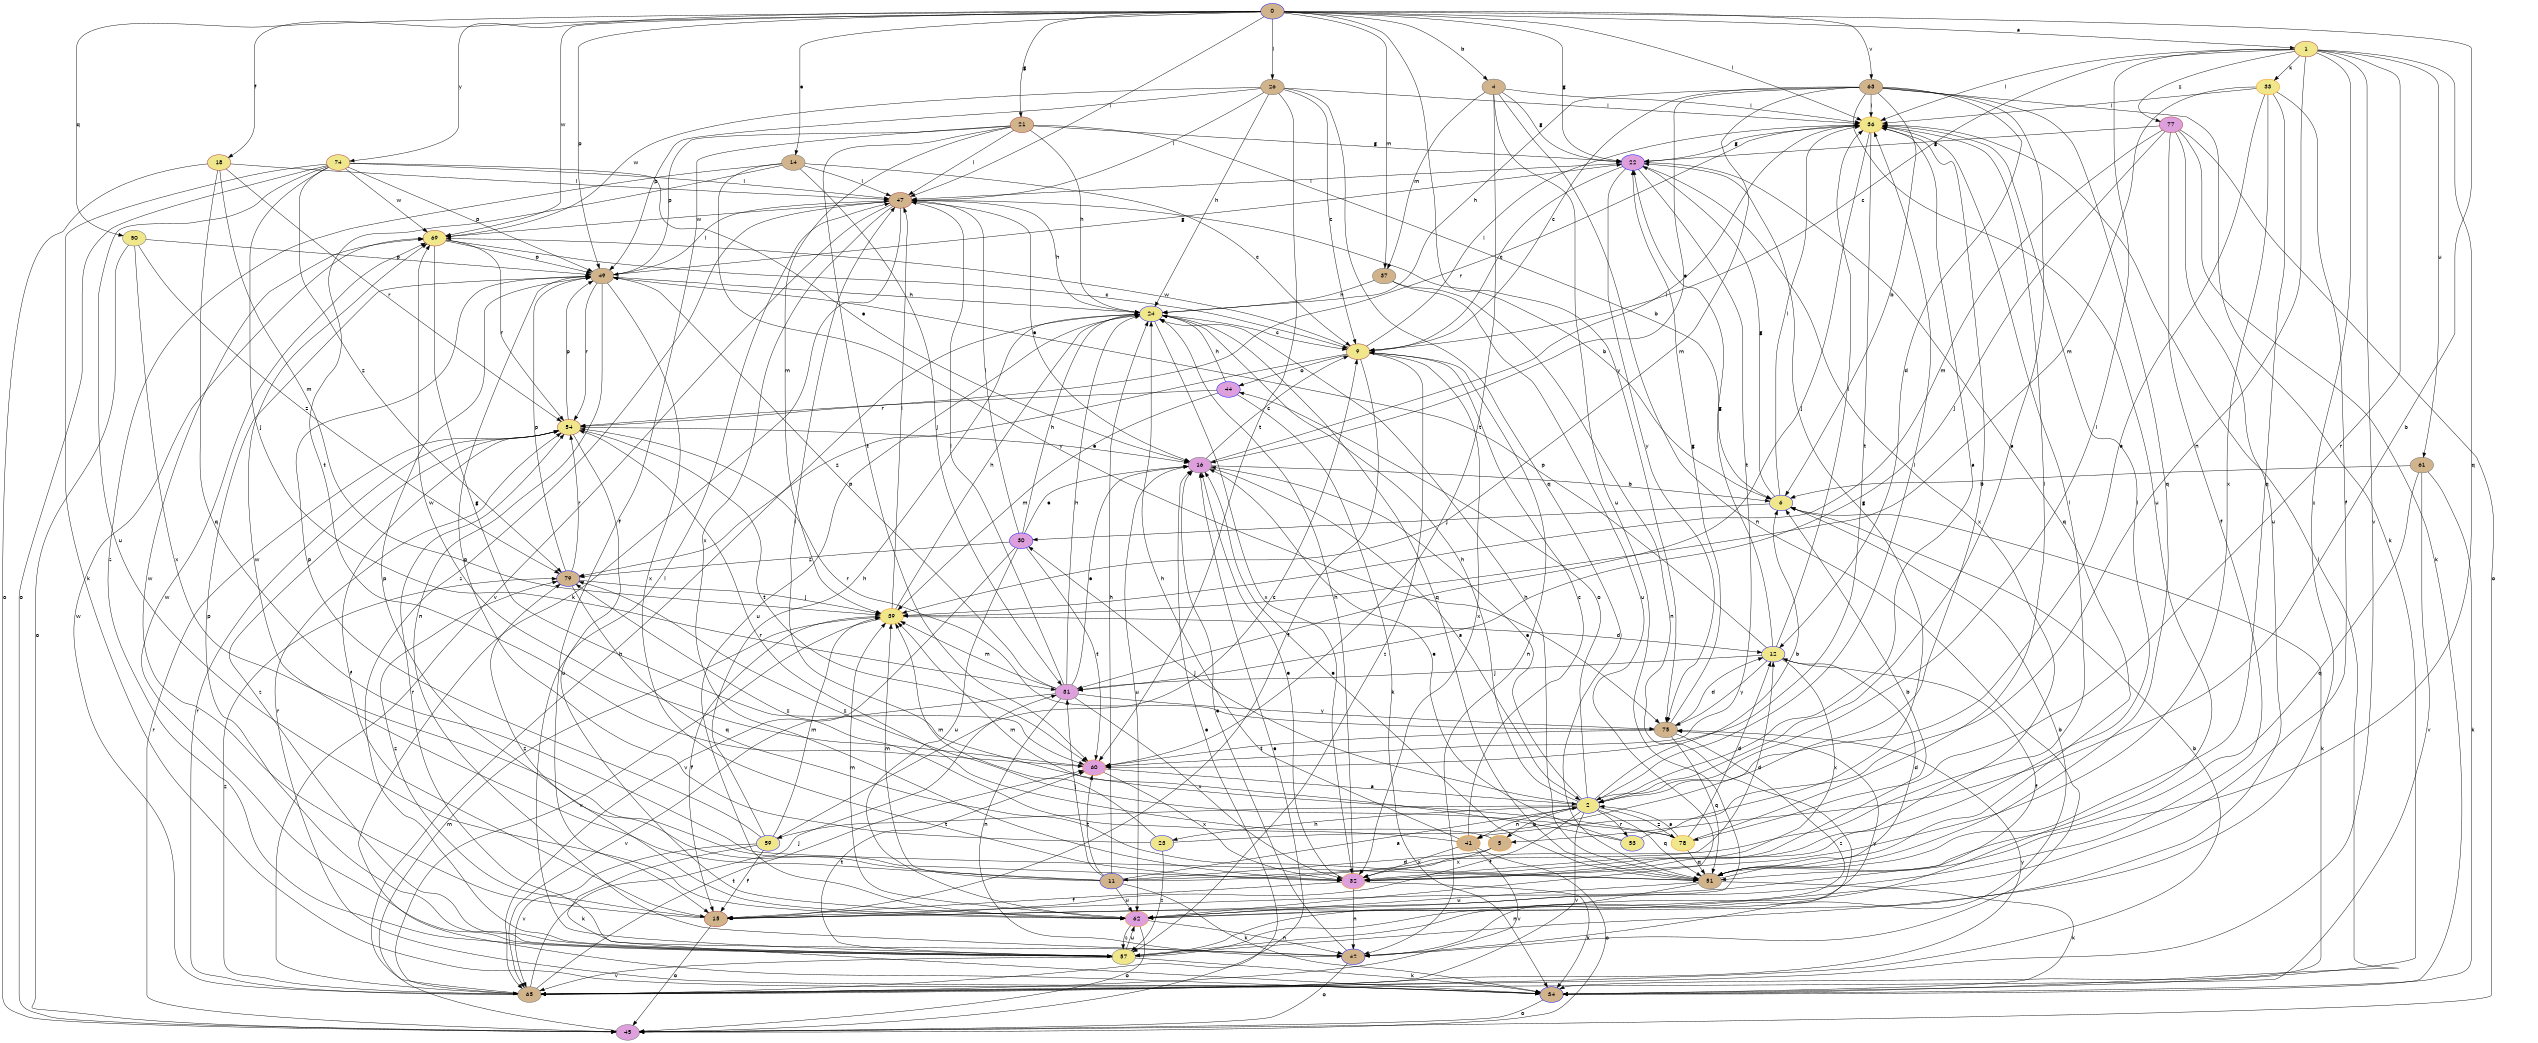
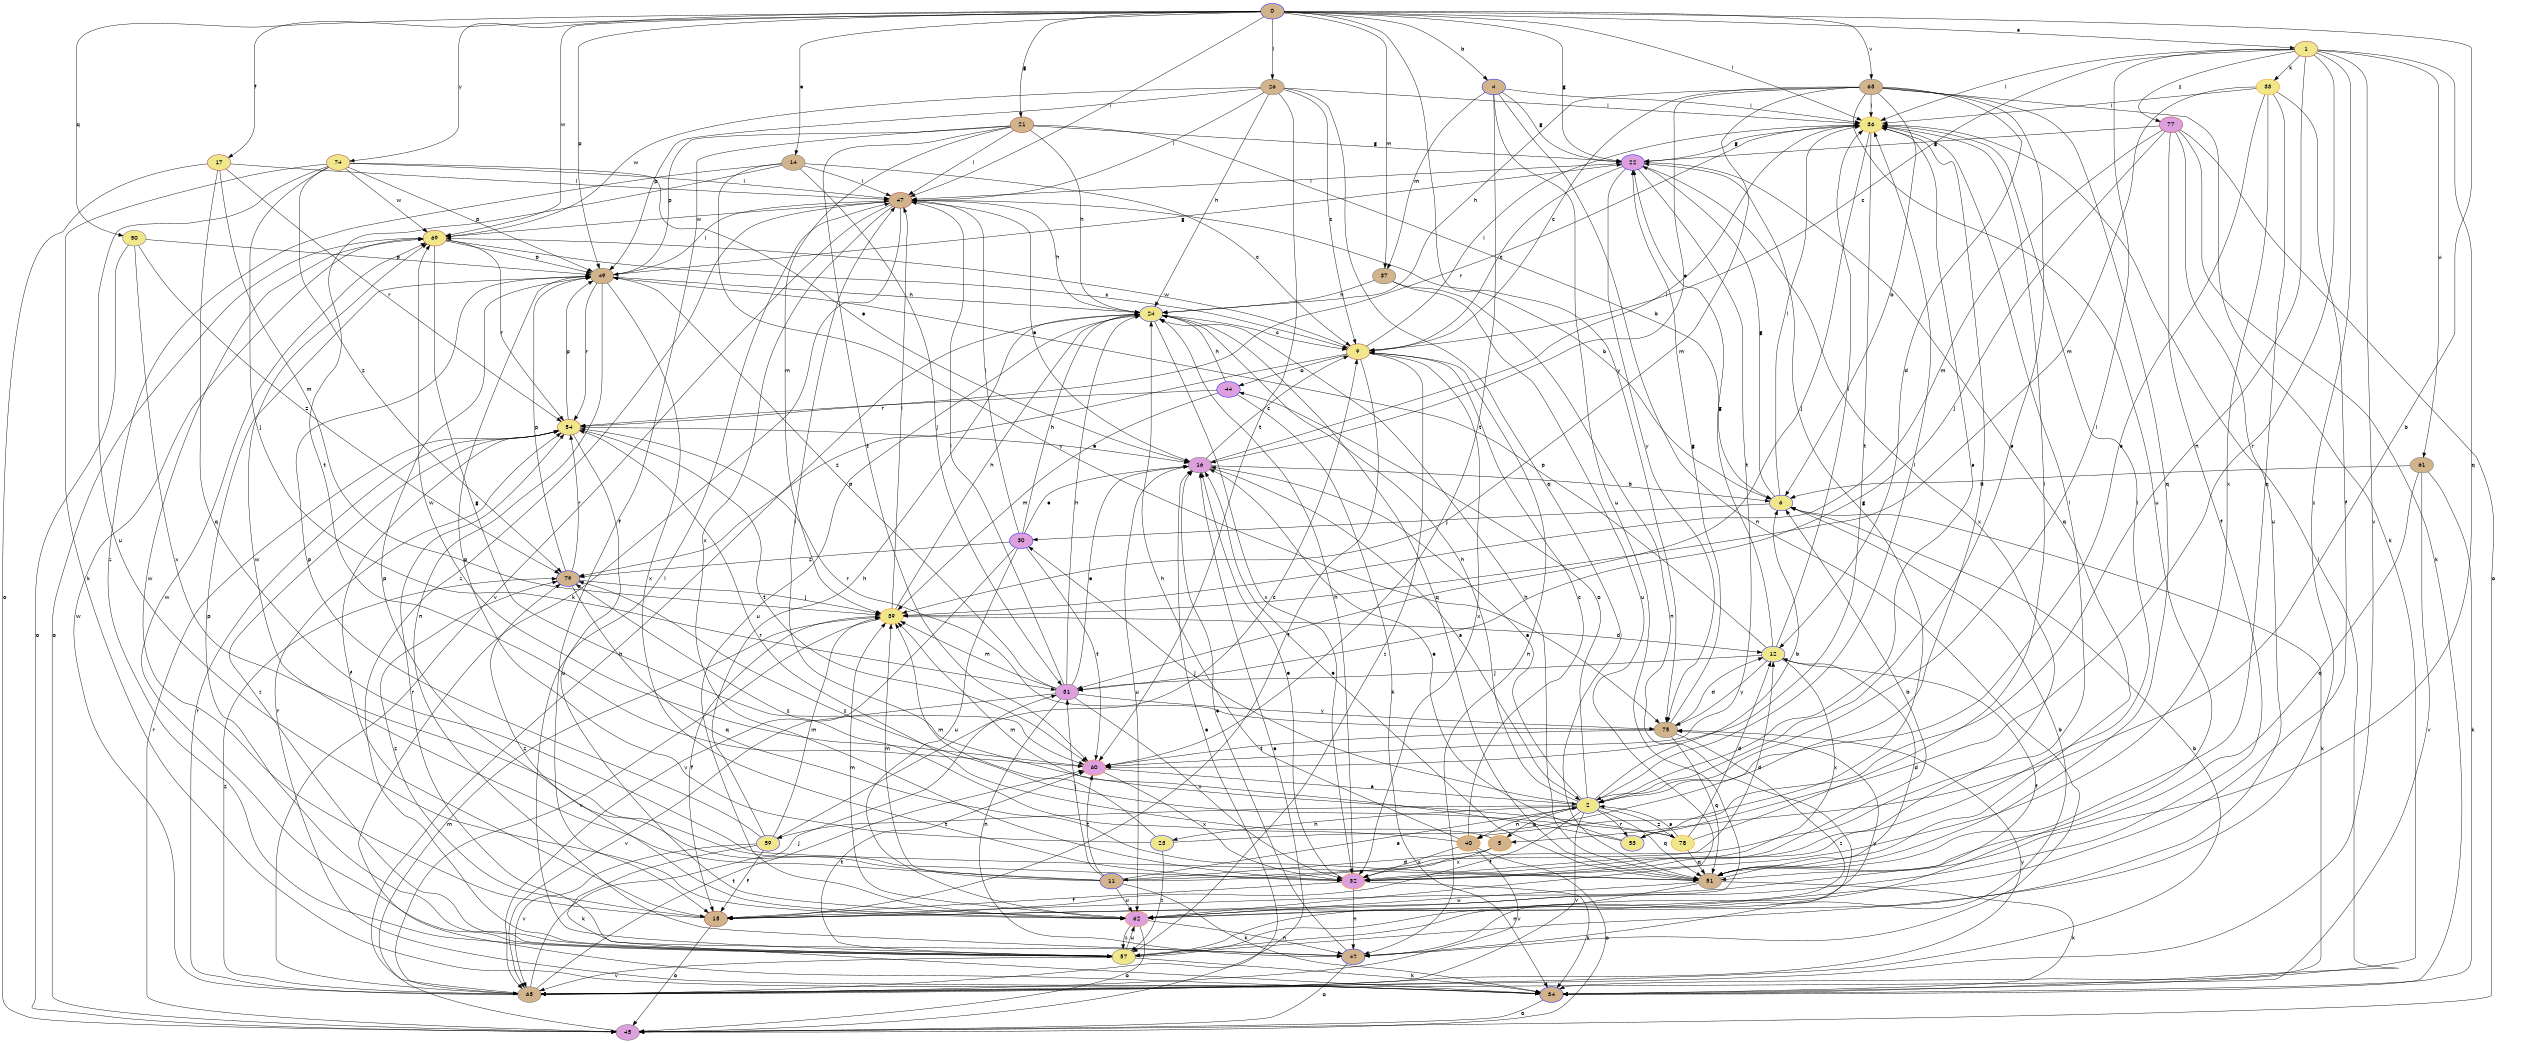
(1494, 87) -> (1494, 87)
(219, 163) -> (219, 163)
(2234, 552) -> (2176, 563)
(1110, 597) -> none
(19, 792) -> (52, 800)
(1468, 843) -> (1468, 843)
